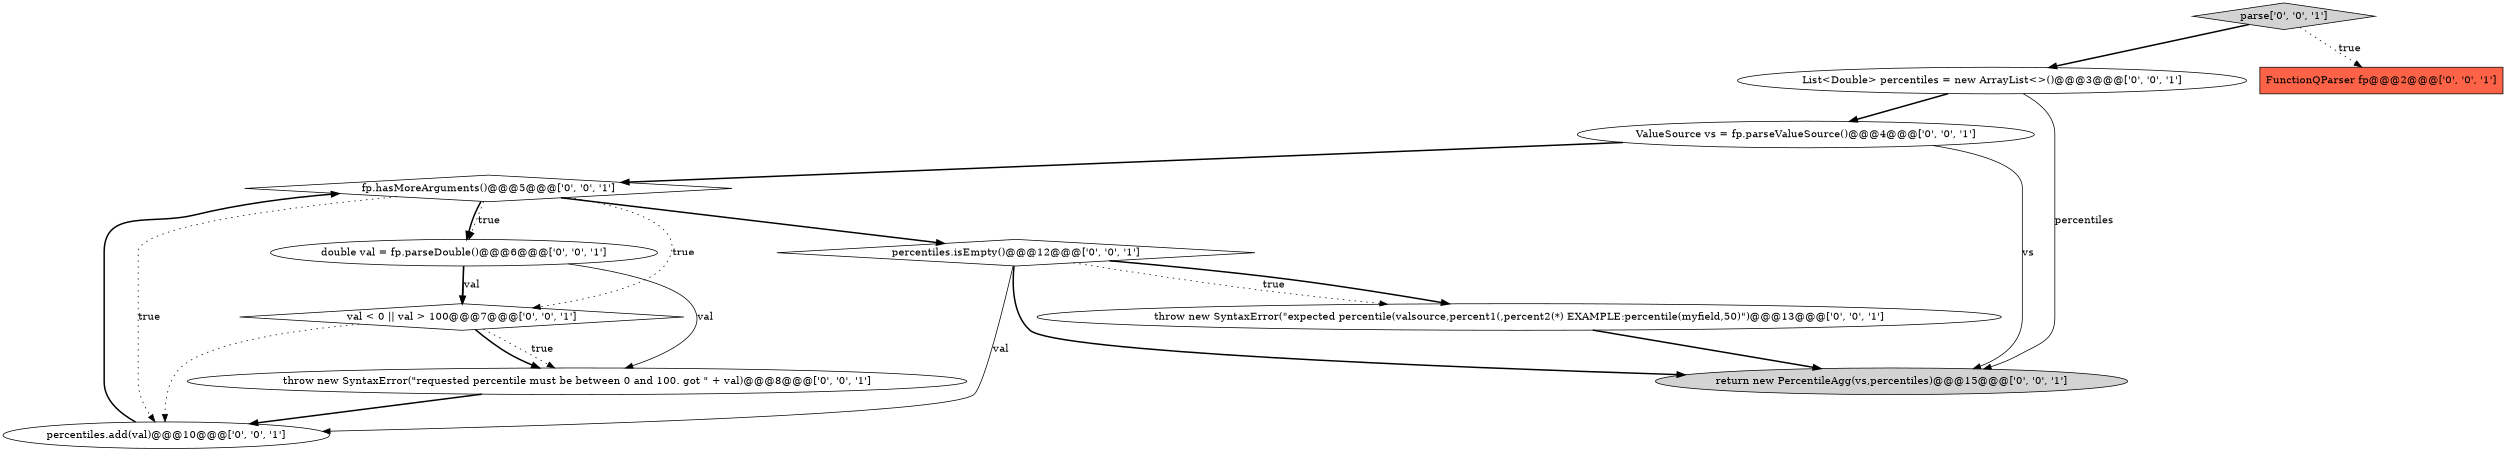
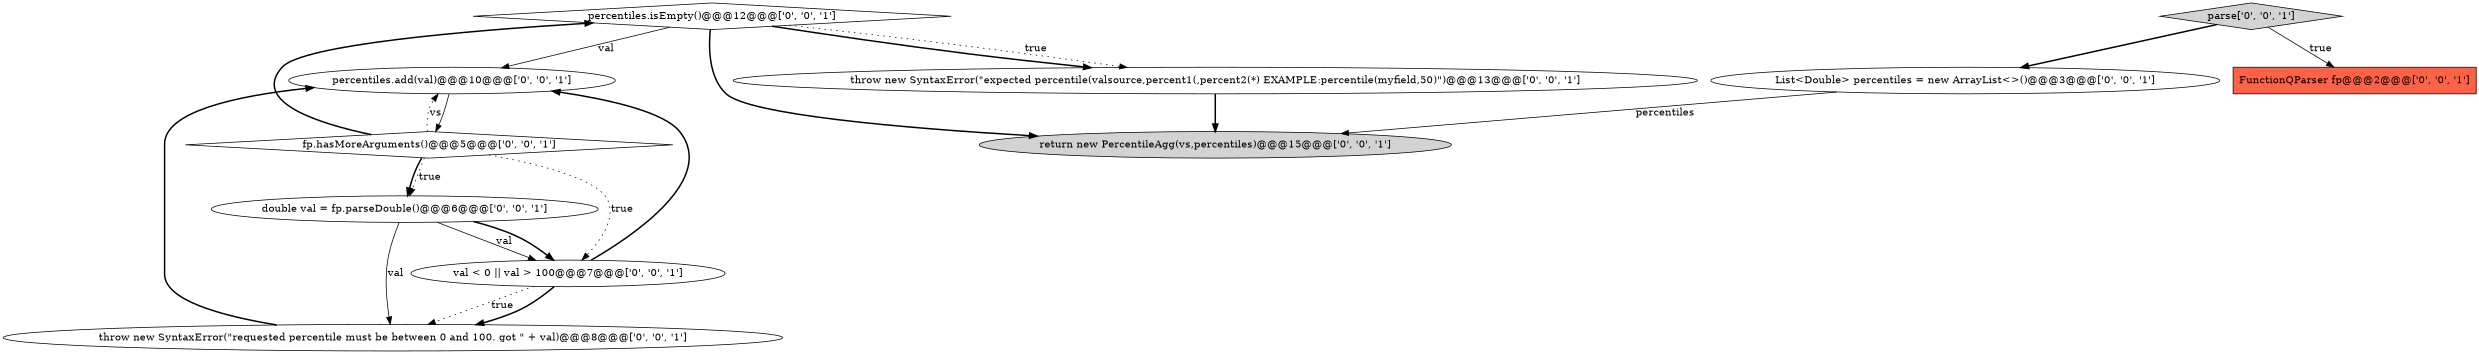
(2328, 45) -> (2298, 45)
(1806, 134) -> none
(119, 226) -> (445, 110)
(150, 317) -> (436, 113)
(462, 317) -> (568, 273)
(242, 342) -> (688, 153)
